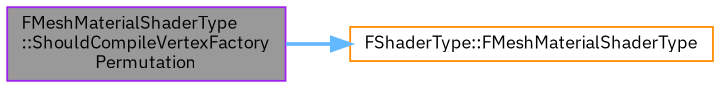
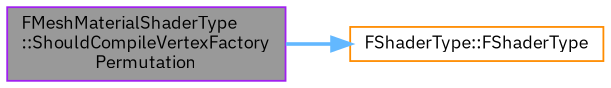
(532, 44) -> (477, 44)
